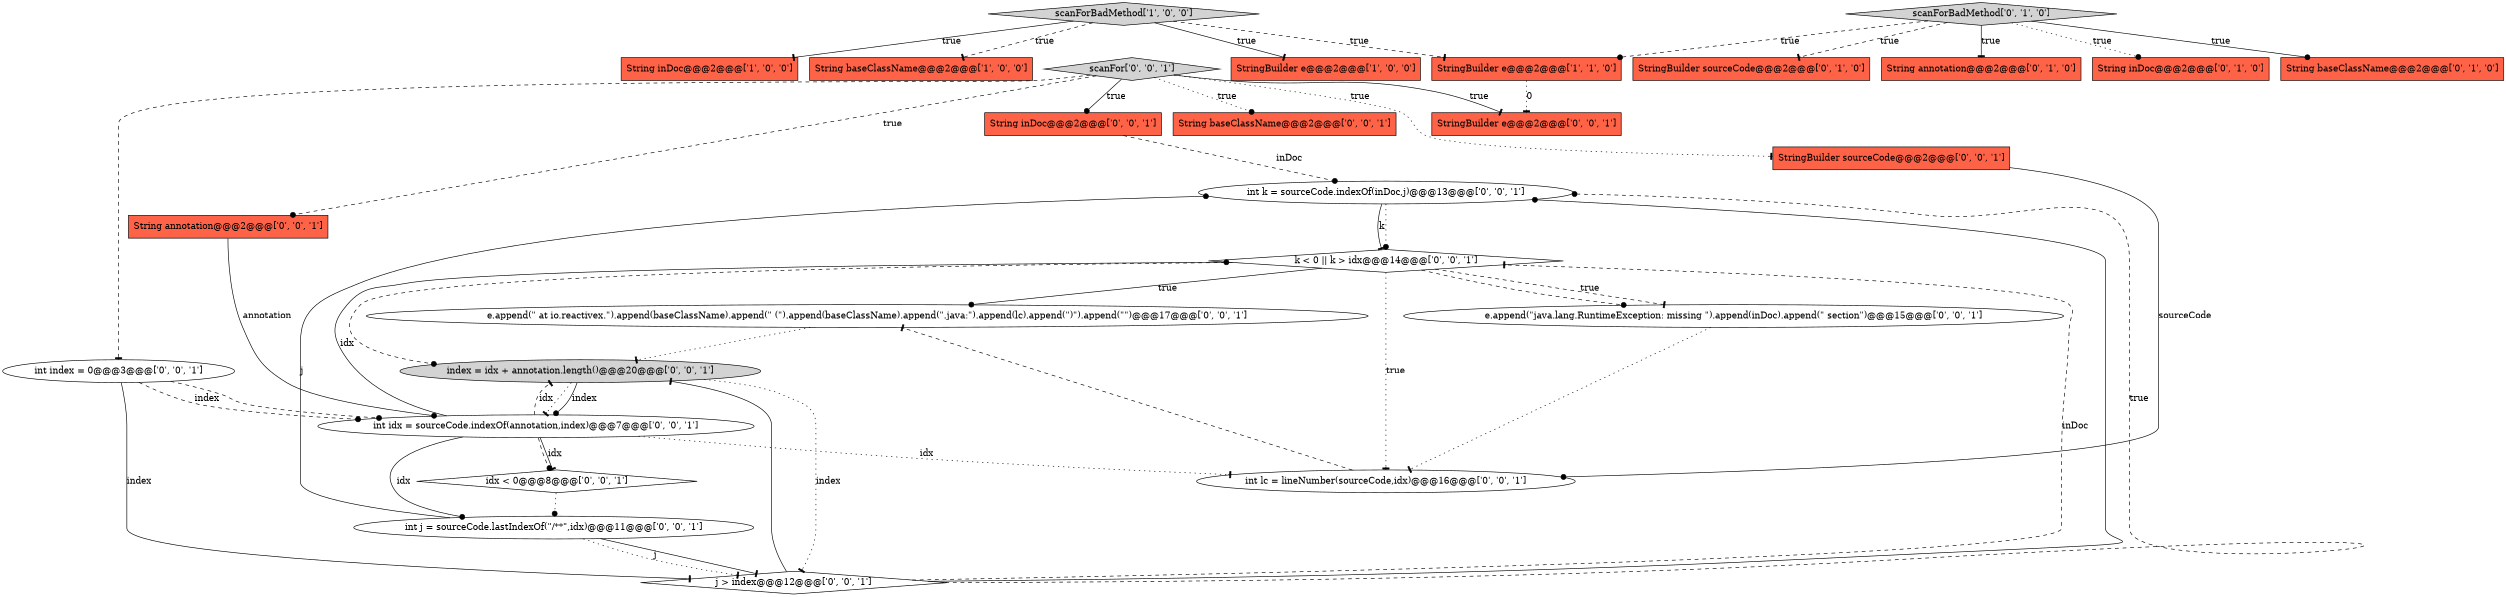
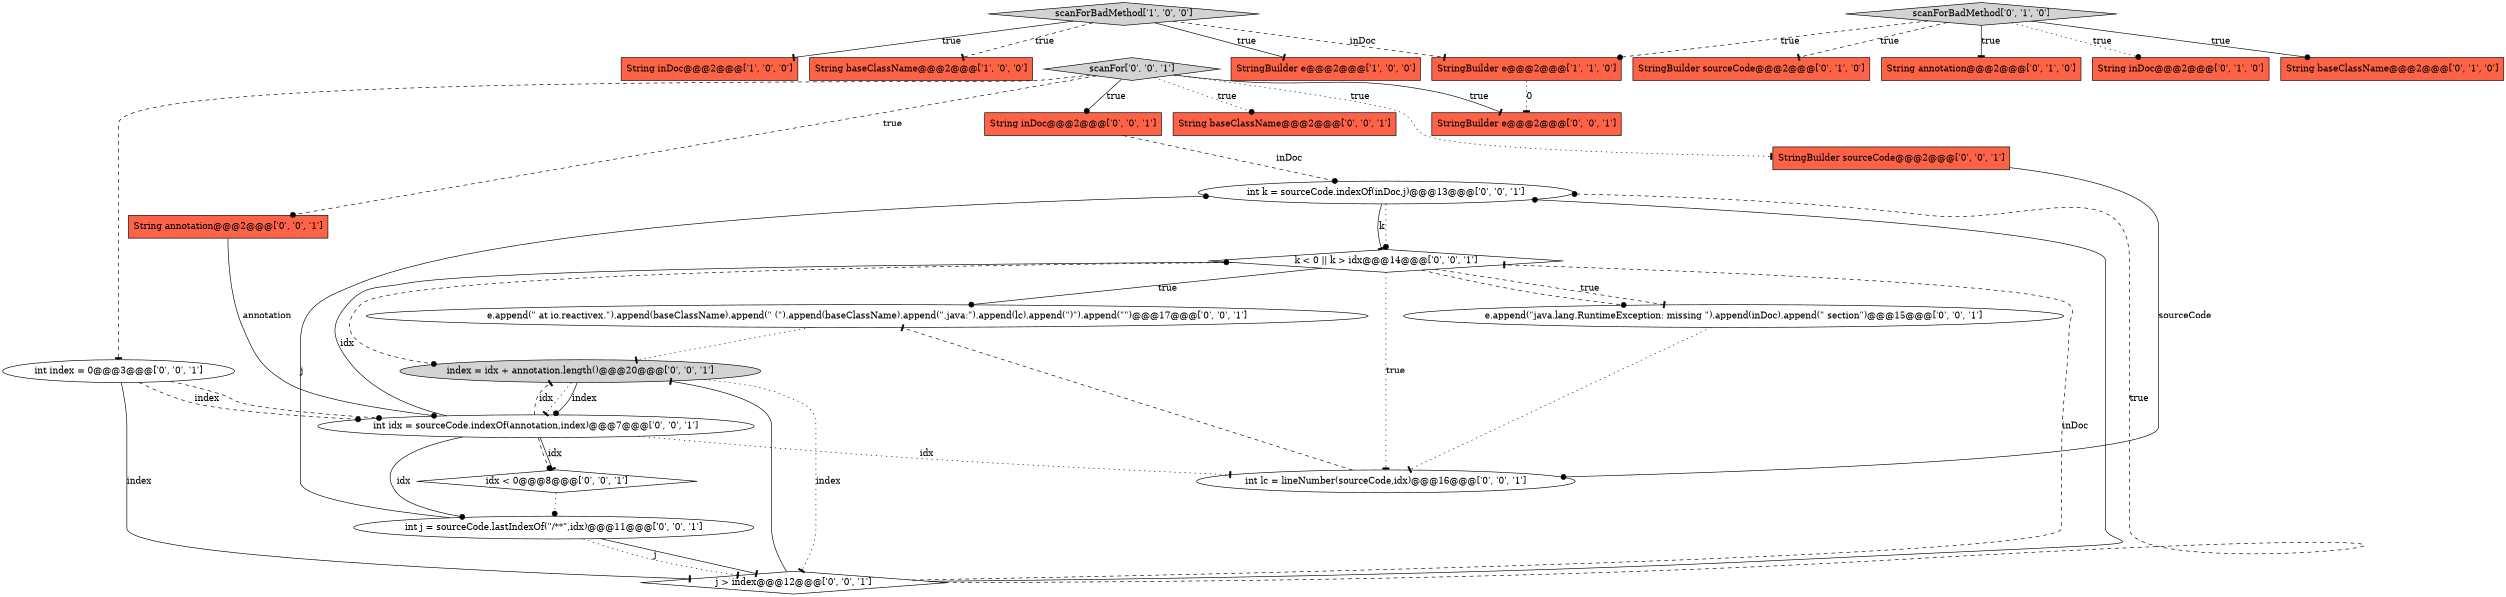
(1360, 41) -> (1363, 41)
